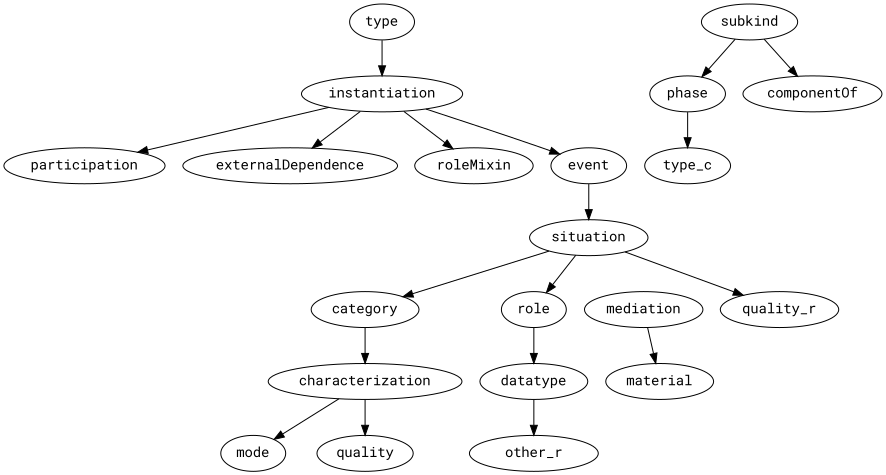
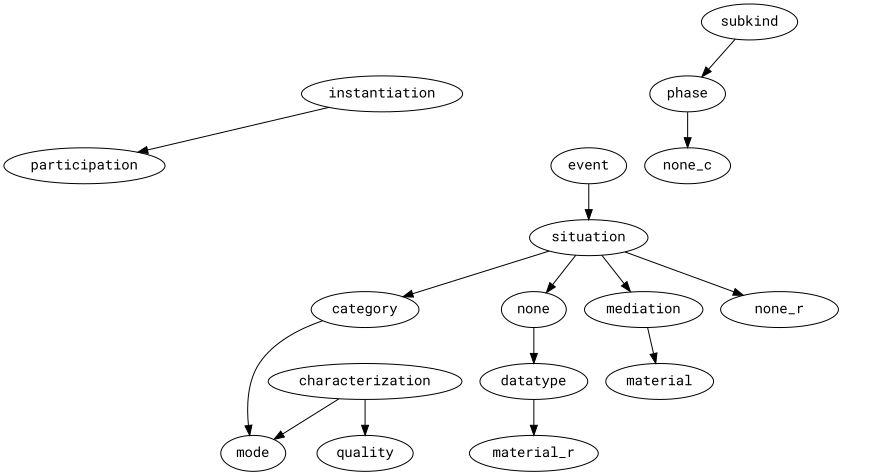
(382, 22) -> none
(812, 94) -> none
(488, 130) -> none
(290, 166) -> none
(474, 166) -> none
(688, 166) -> (688, 166)
none -> (613, 269)
(534, 310) -> (534, 310)
(780, 310) -> (780, 310)
(365, 341) -> (263, 358)
(534, 453) -> (534, 453)
